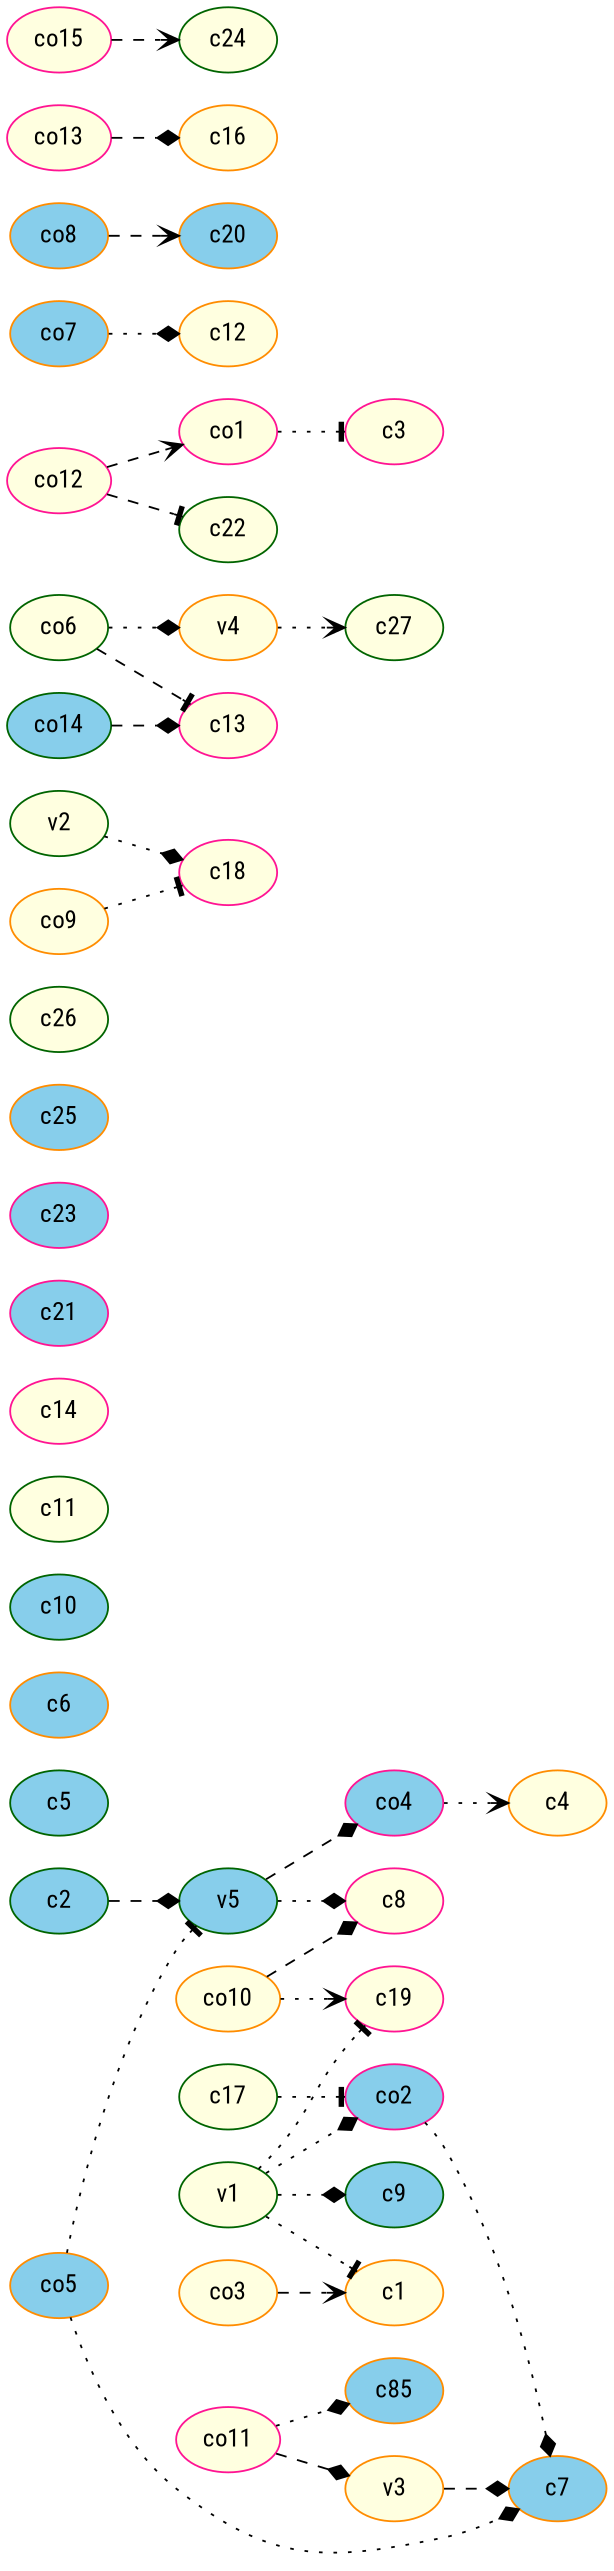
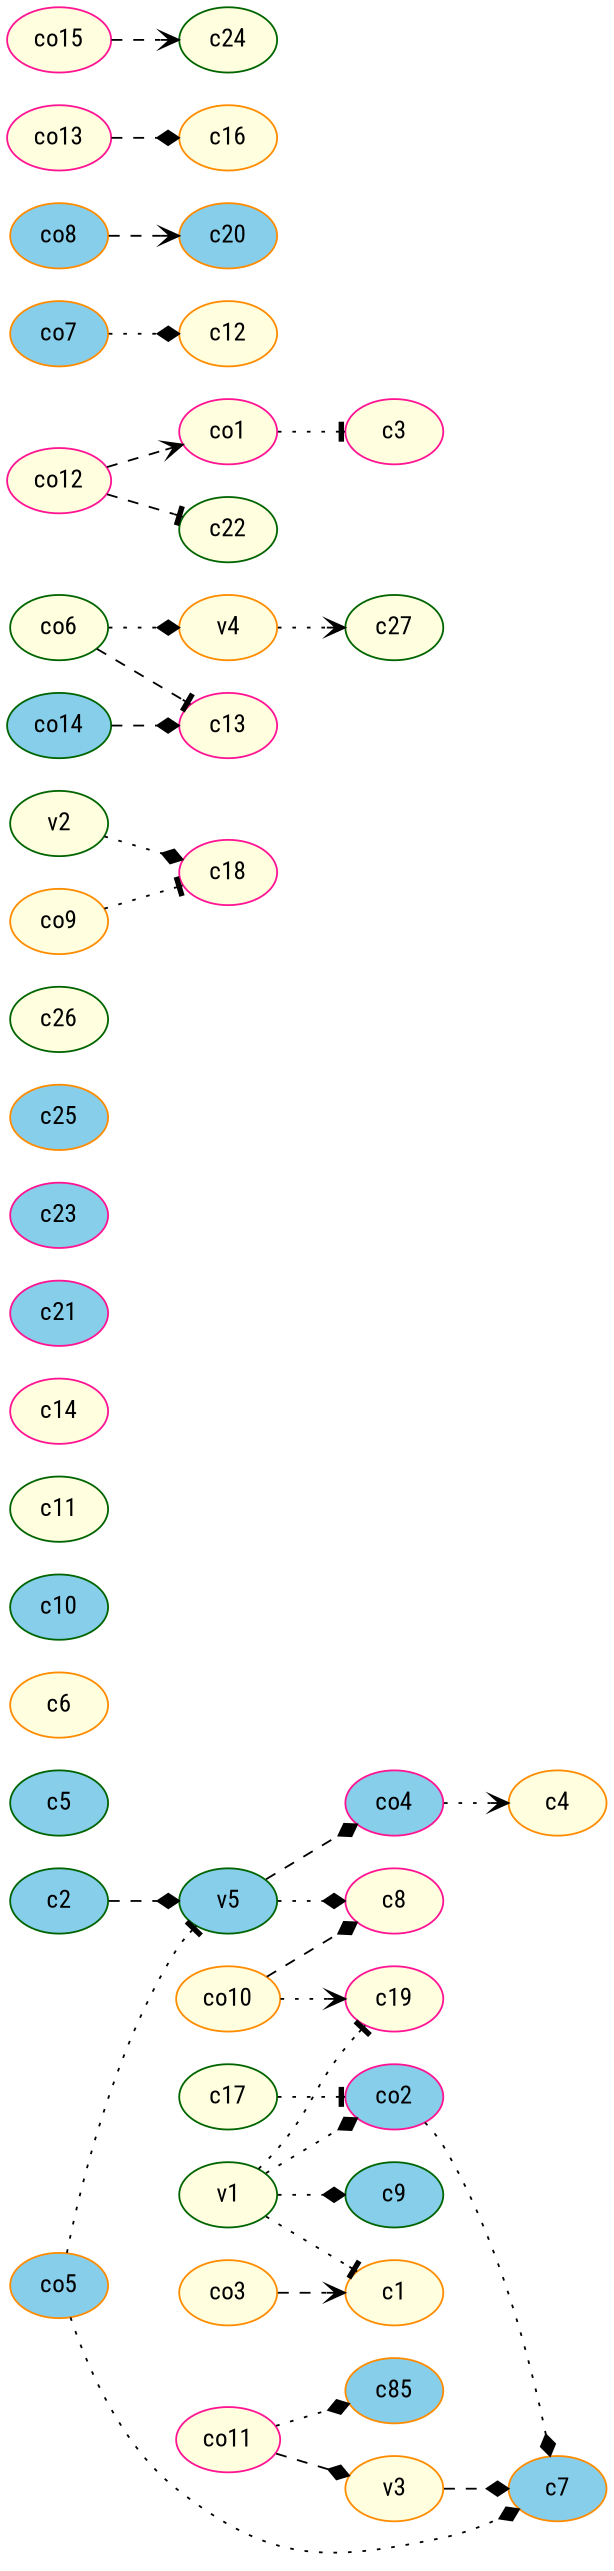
(59, 1705) -> (59, 1705)
